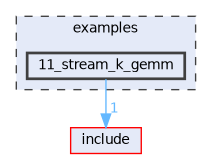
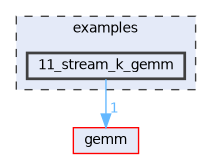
(106, 141) -> (106, 141)
